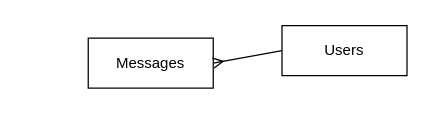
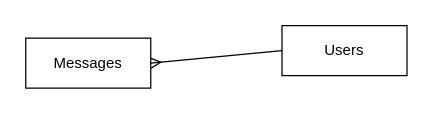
(151, 63) -> (88, 63)
